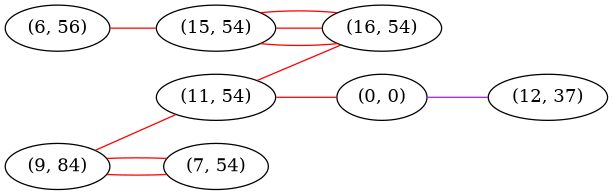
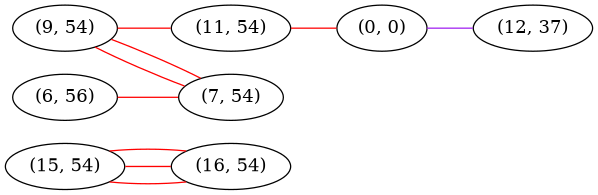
(133, 28) -> (148, 97)
(299, 63) -> none
(58, 166) -> (65, 28)
